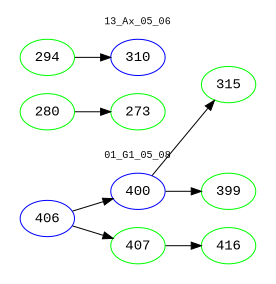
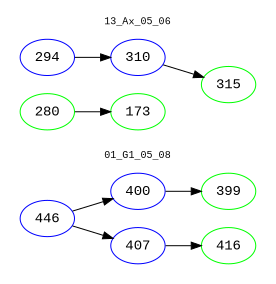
(47, 57) -> (47, 57)
(138, 112) -> (138, 112)
(188, 132) -> (179, 70)
(47, 219) -> (47, 219)
(138, 246) -> (138, 246)
